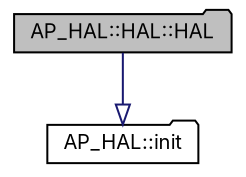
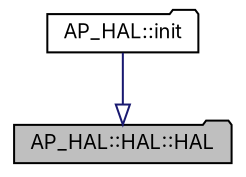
(123, 79) -> (123, 79)
